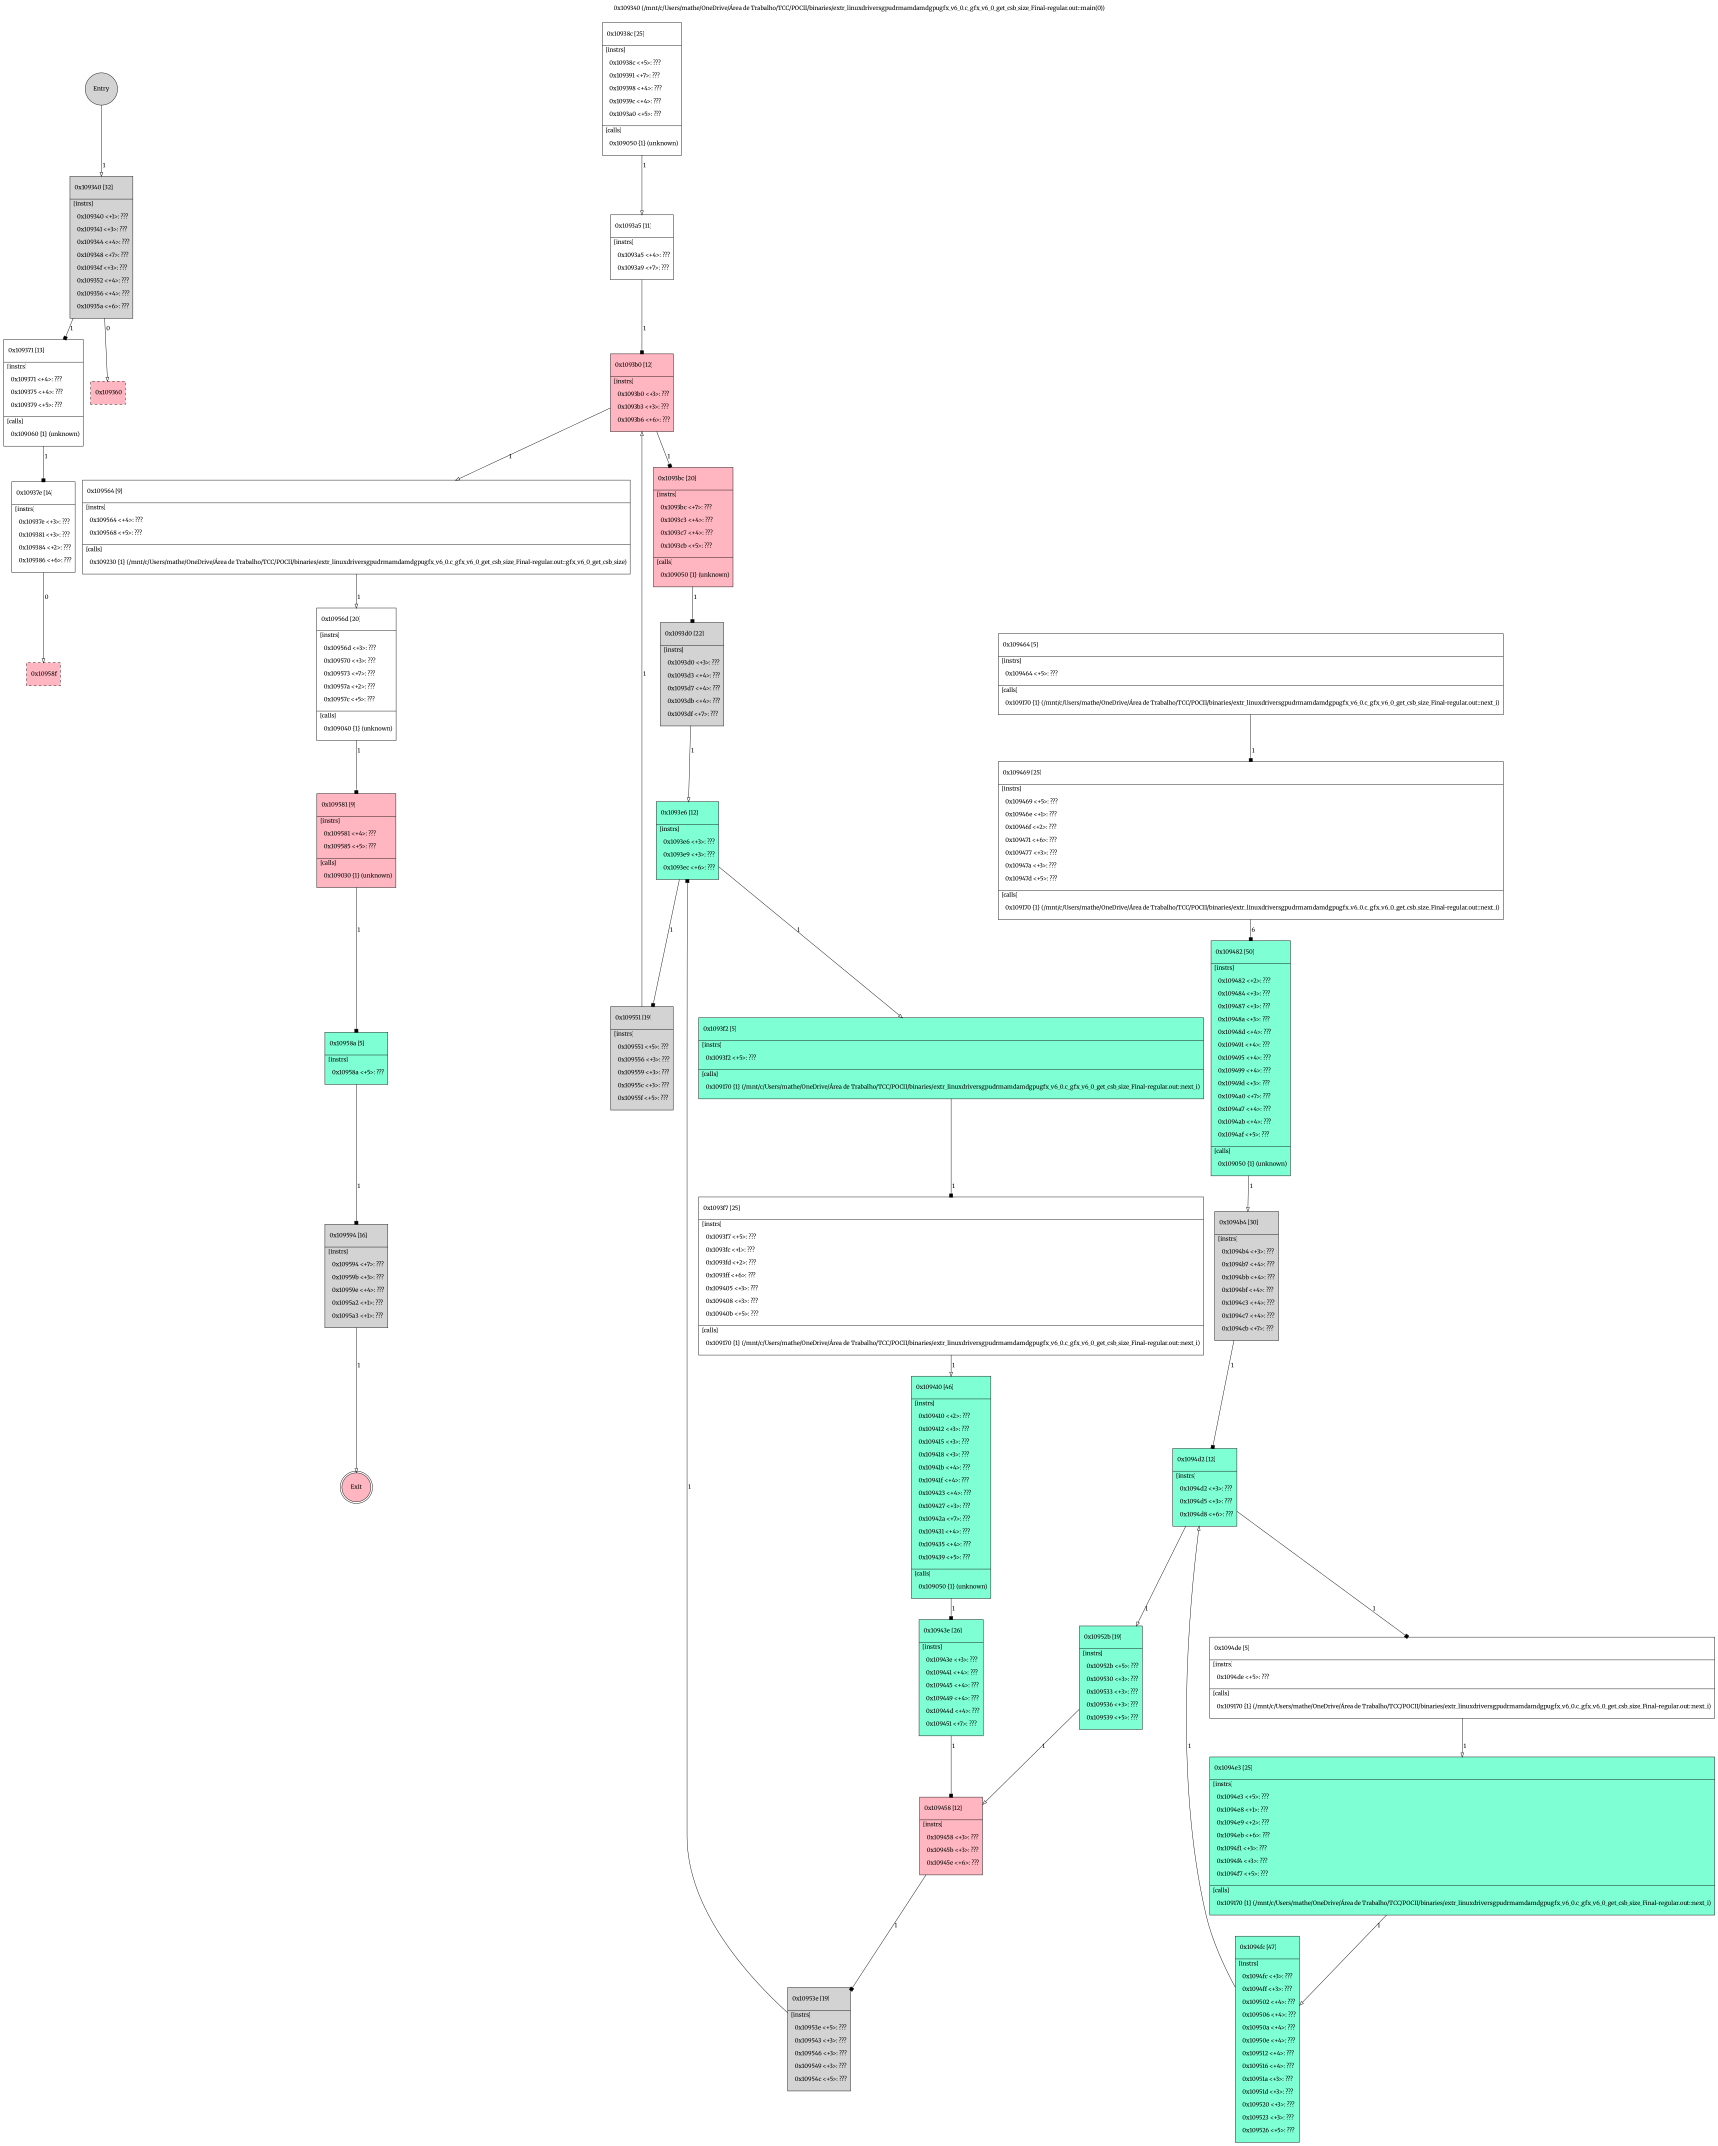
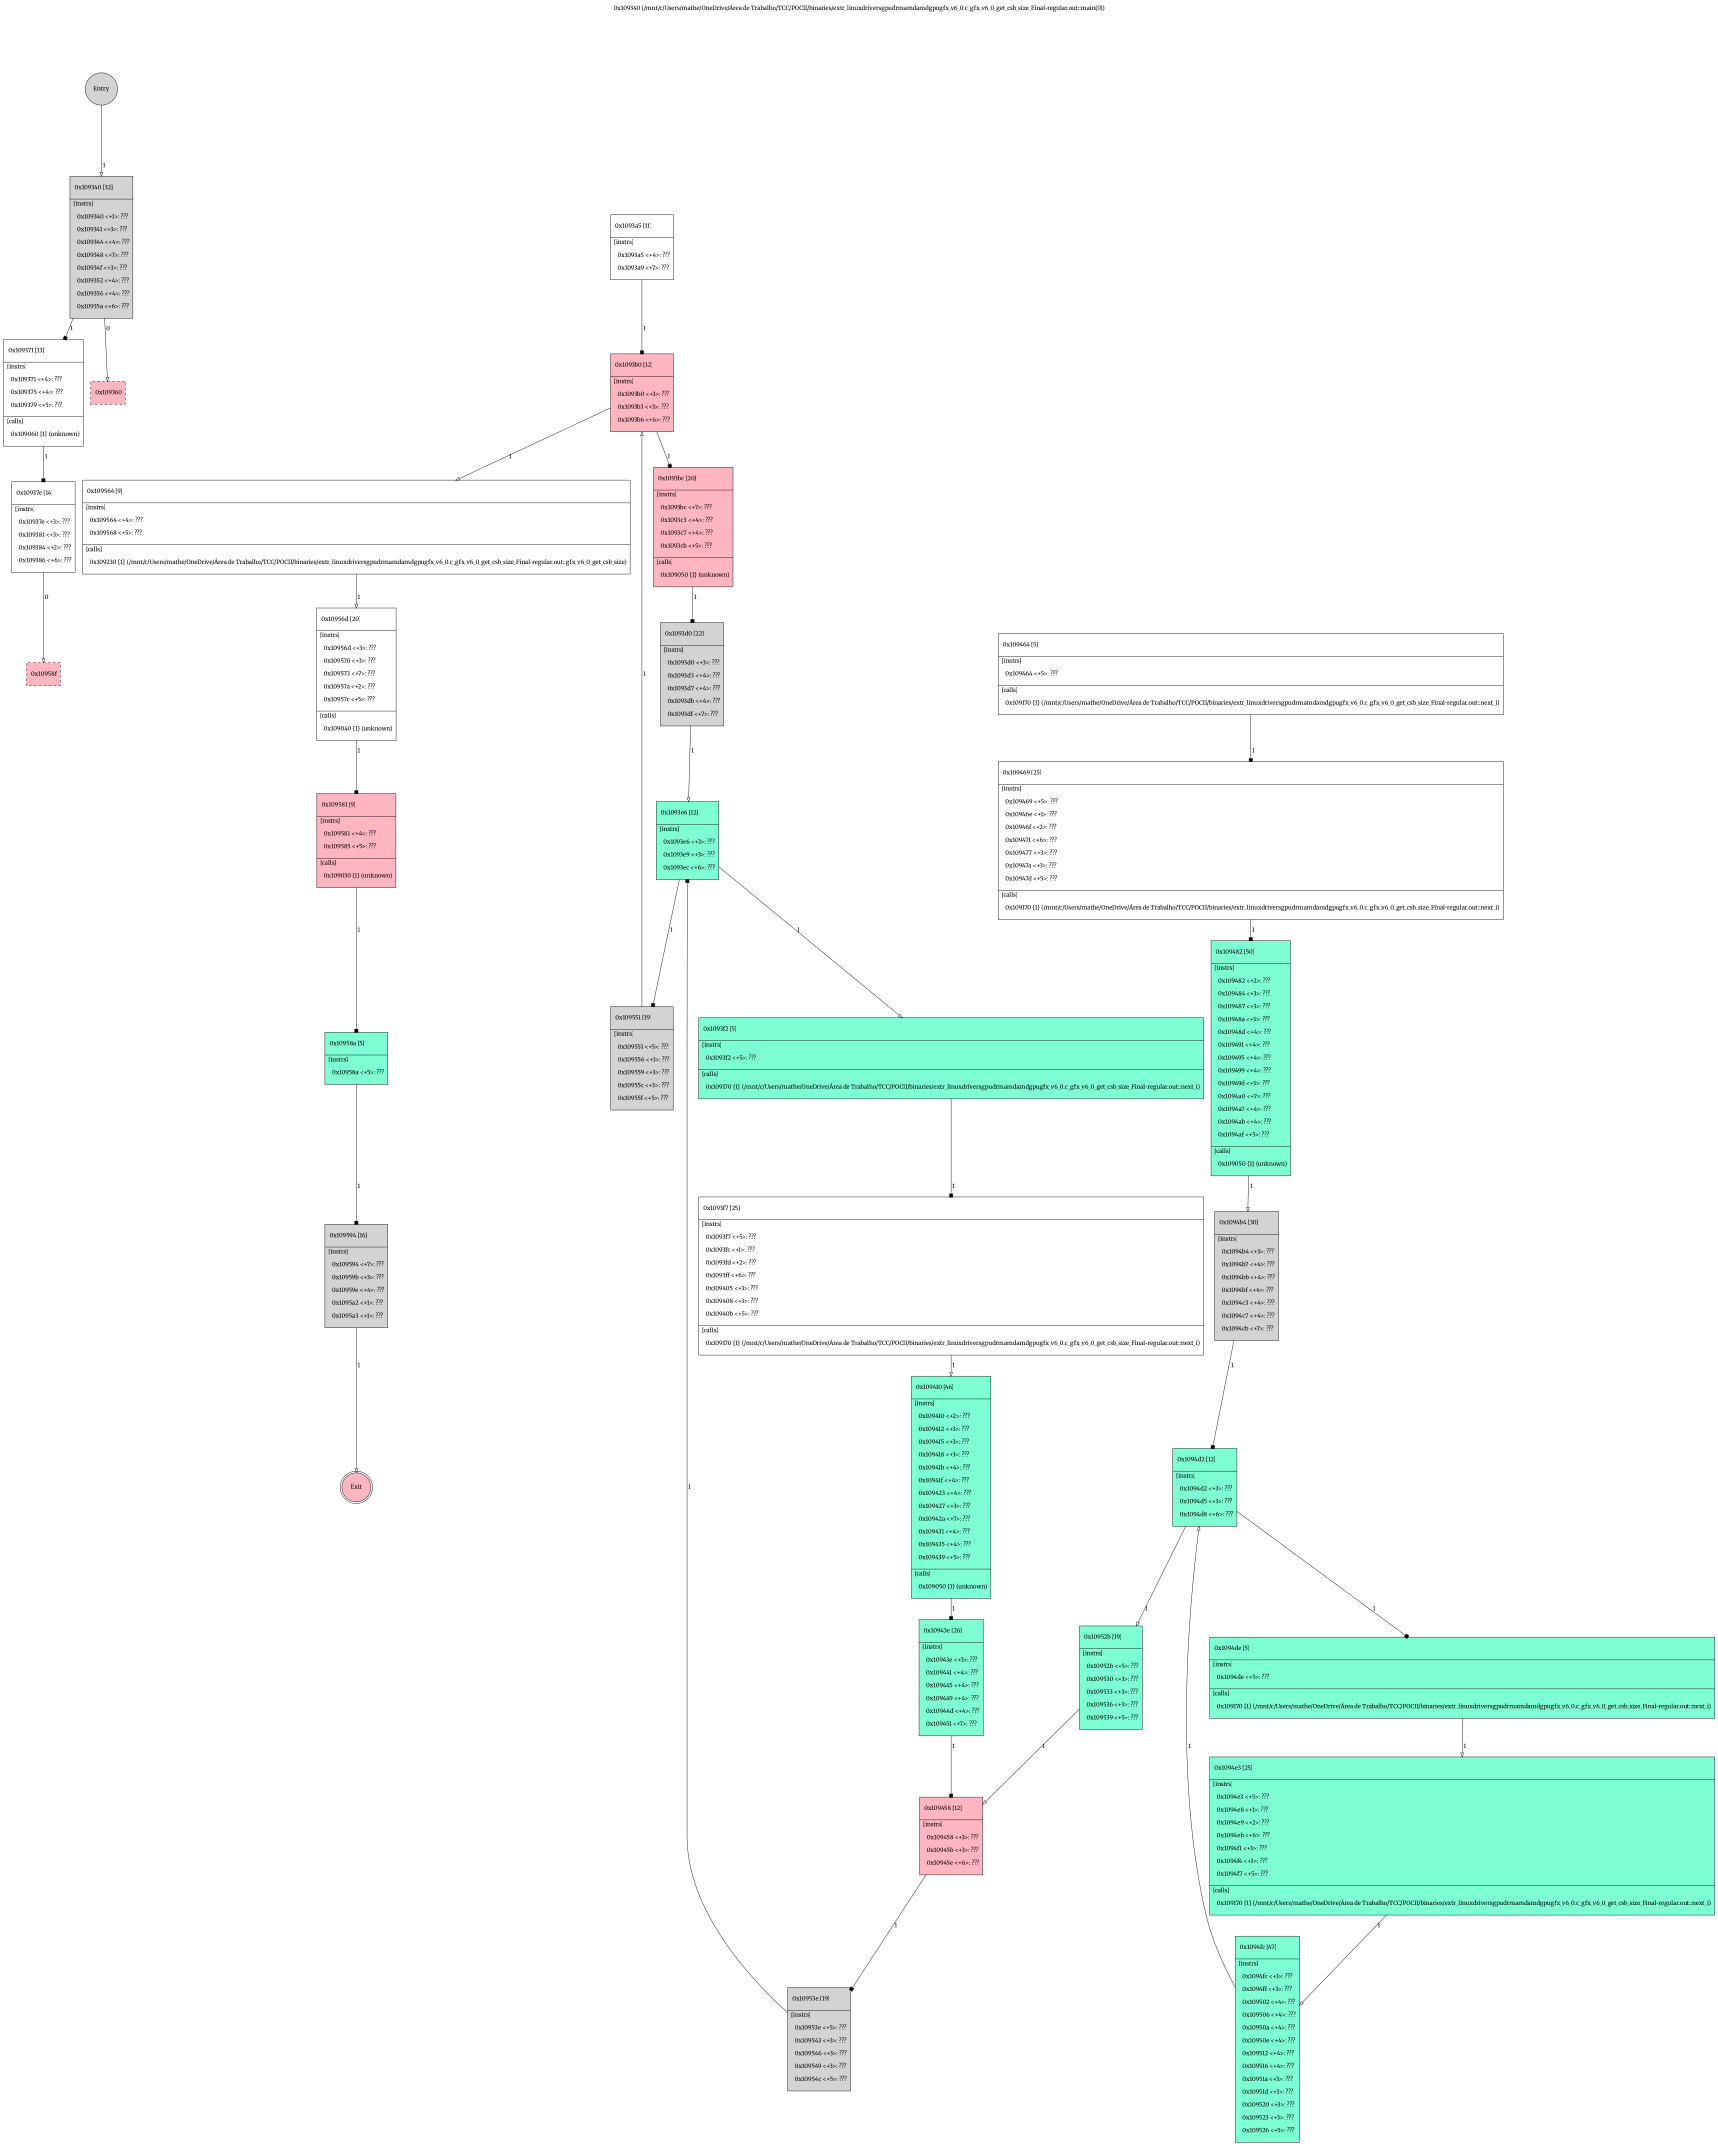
(642, 89) -> none
(1253, 930) -> (1253, 930)
(1462, 1678) -> (1462, 1678)
